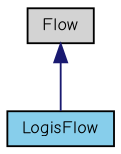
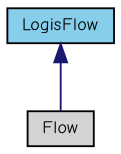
(61, 87) -> (61, 87)
